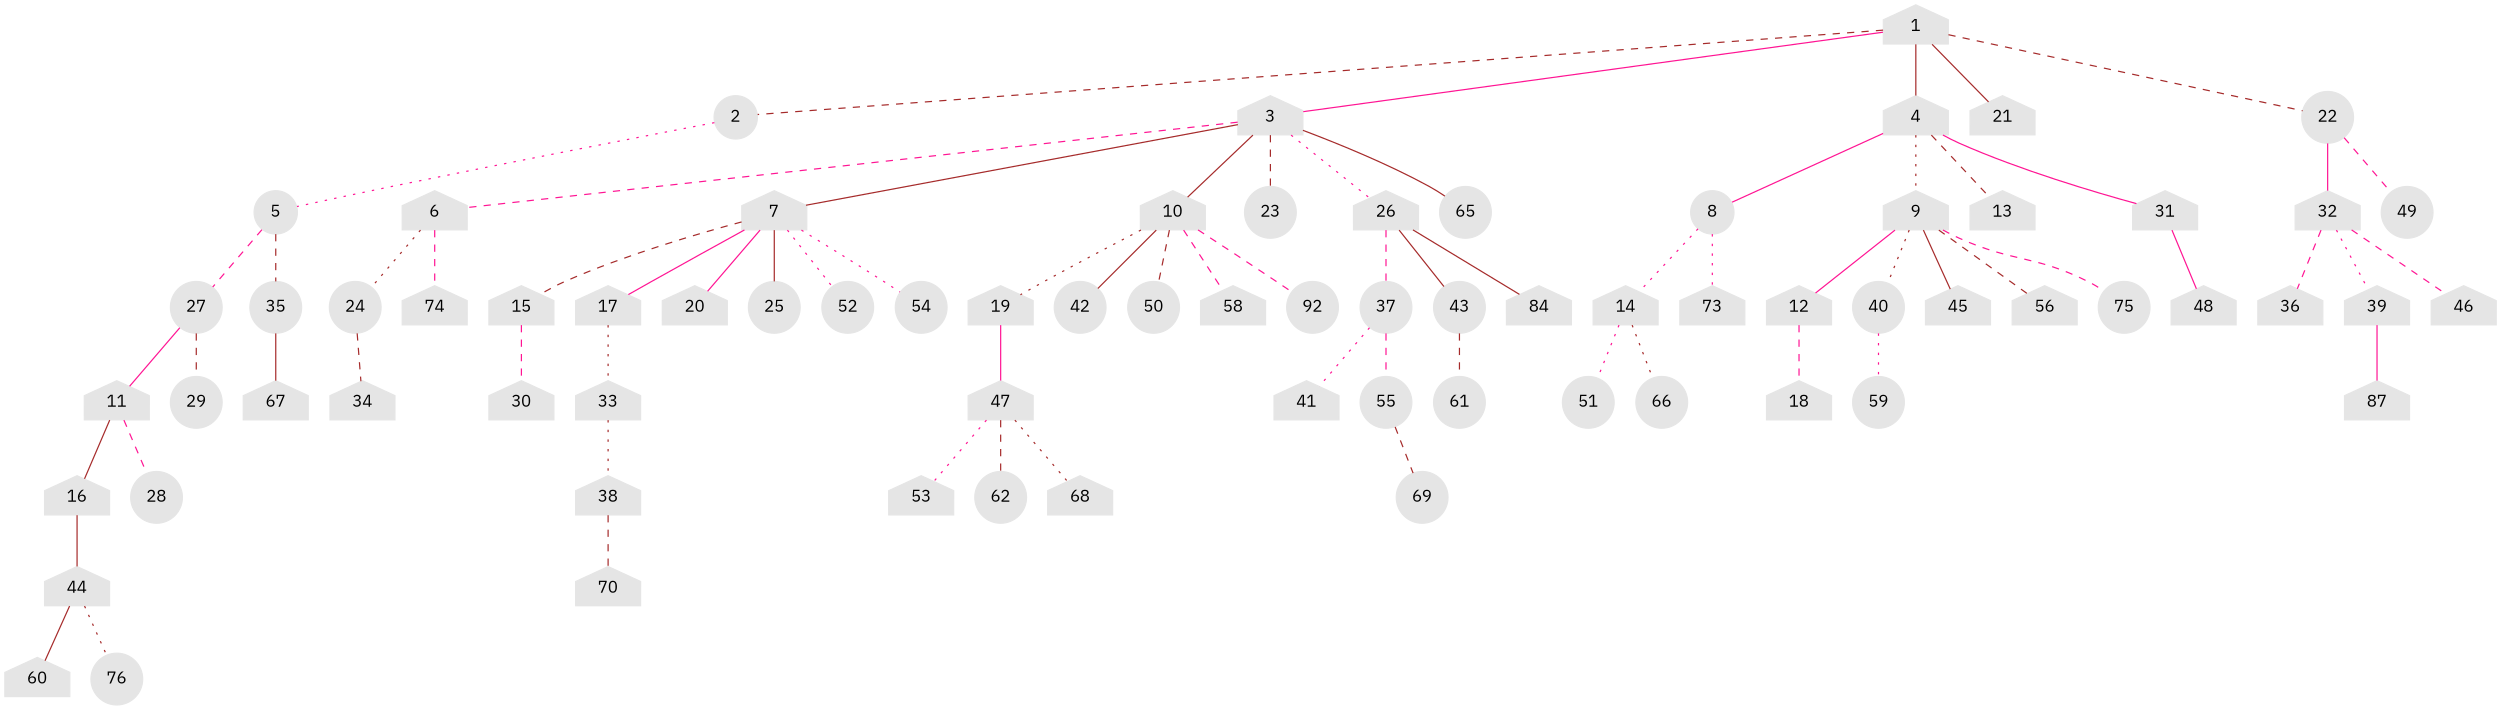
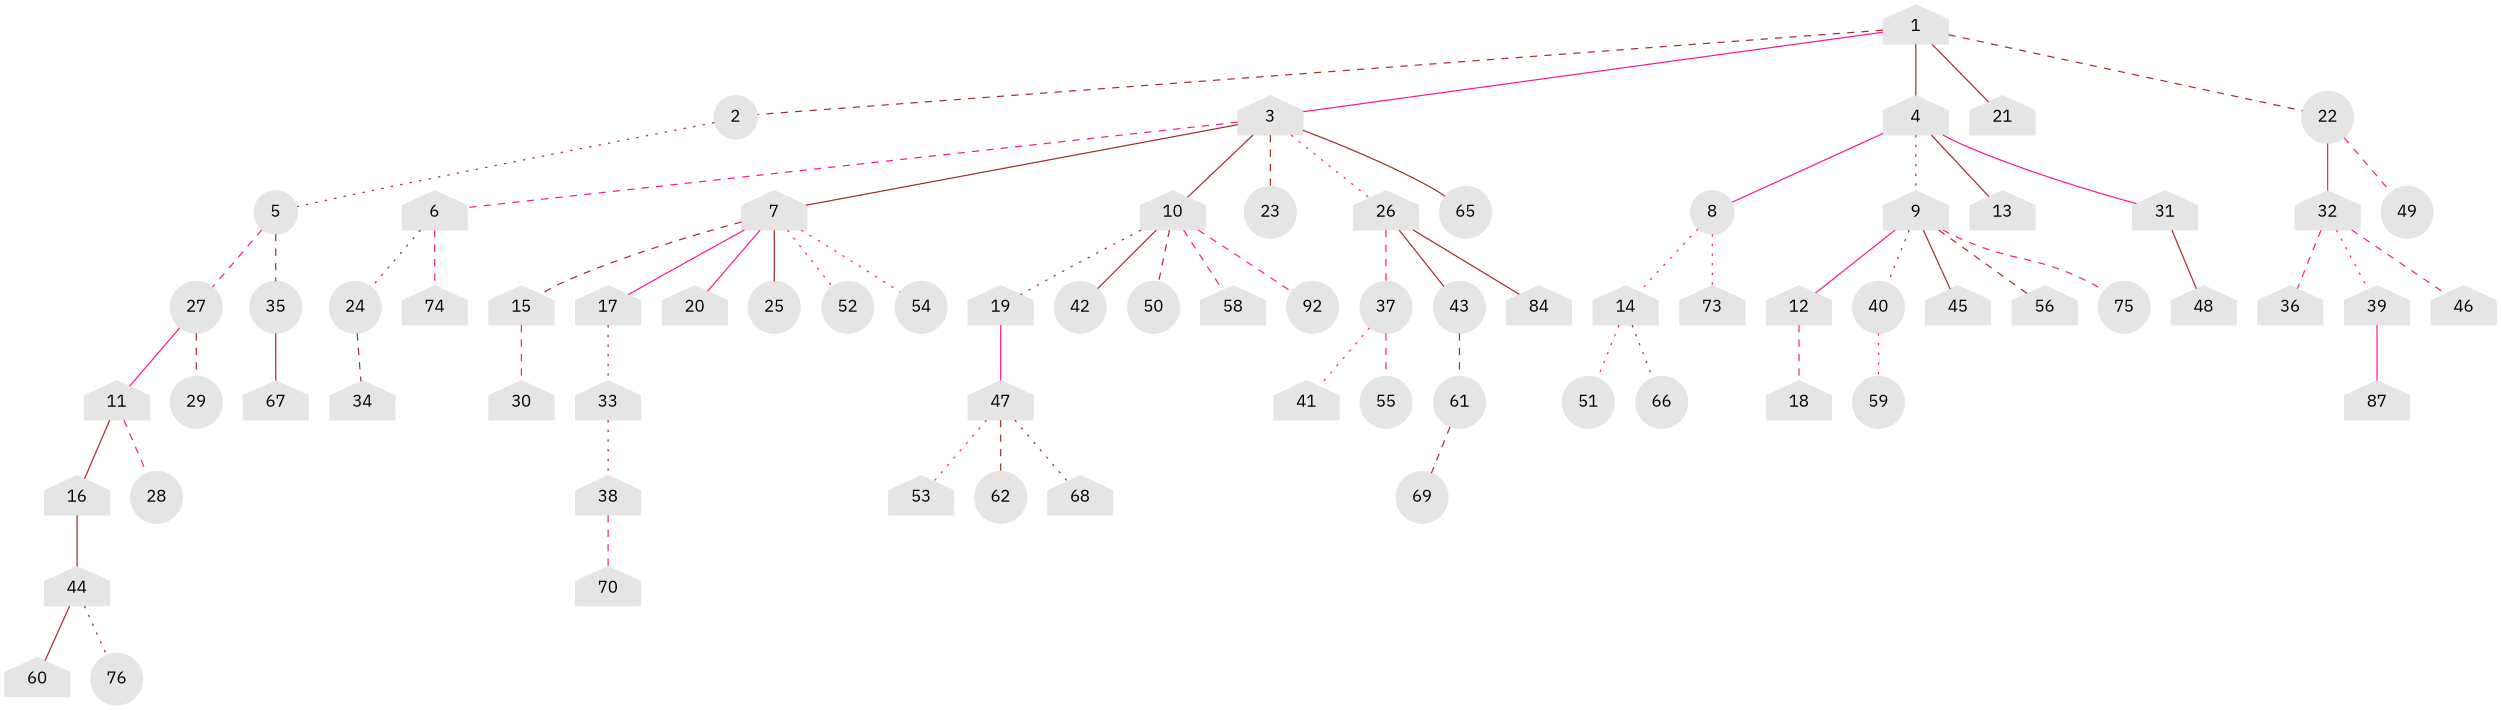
(505, 164) -> (505, 164)
(1960, 166) -> (1960, 166)
(2184, 259) -> (2184, 259)
(1404, 450) -> (1441, 450)
(608, 541) -> (608, 541)
